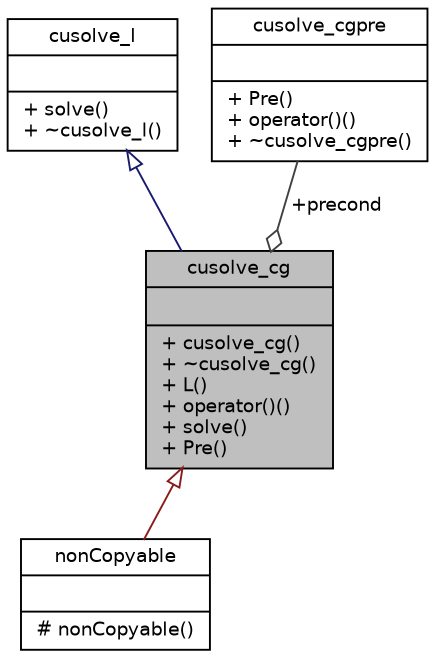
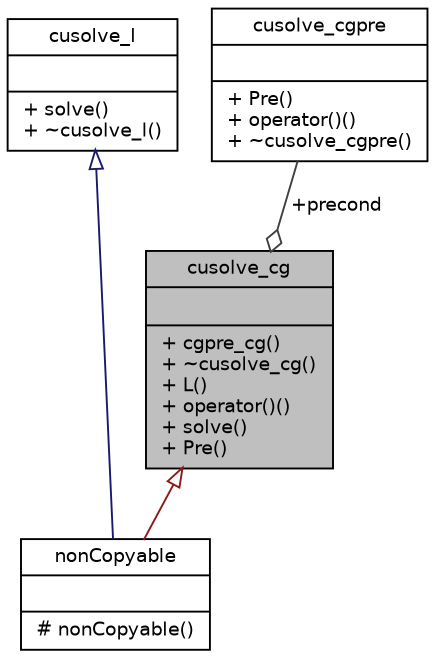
(159, 209) -> (105, 354)
(231, 344) -> (221, 344)
